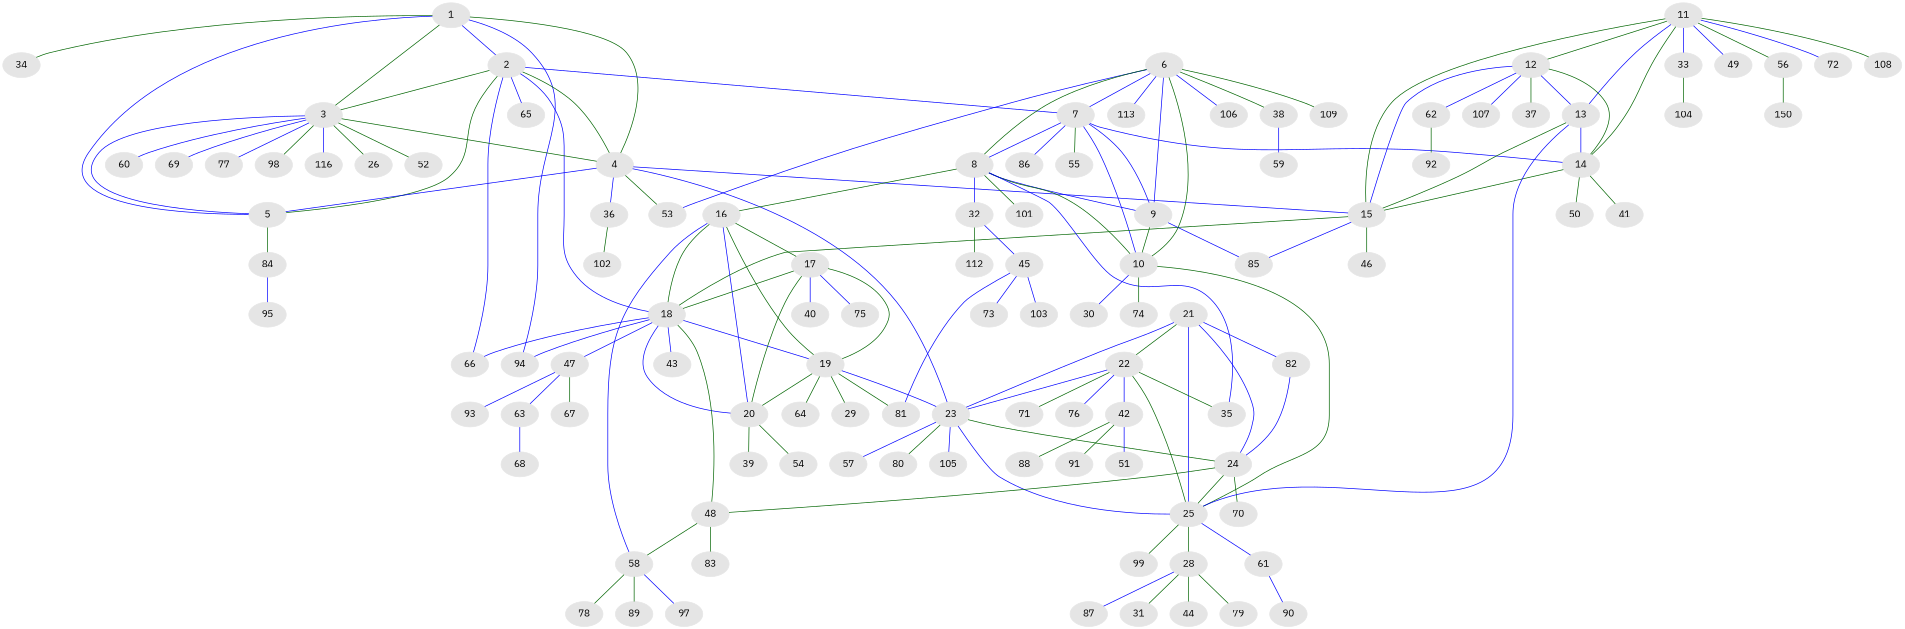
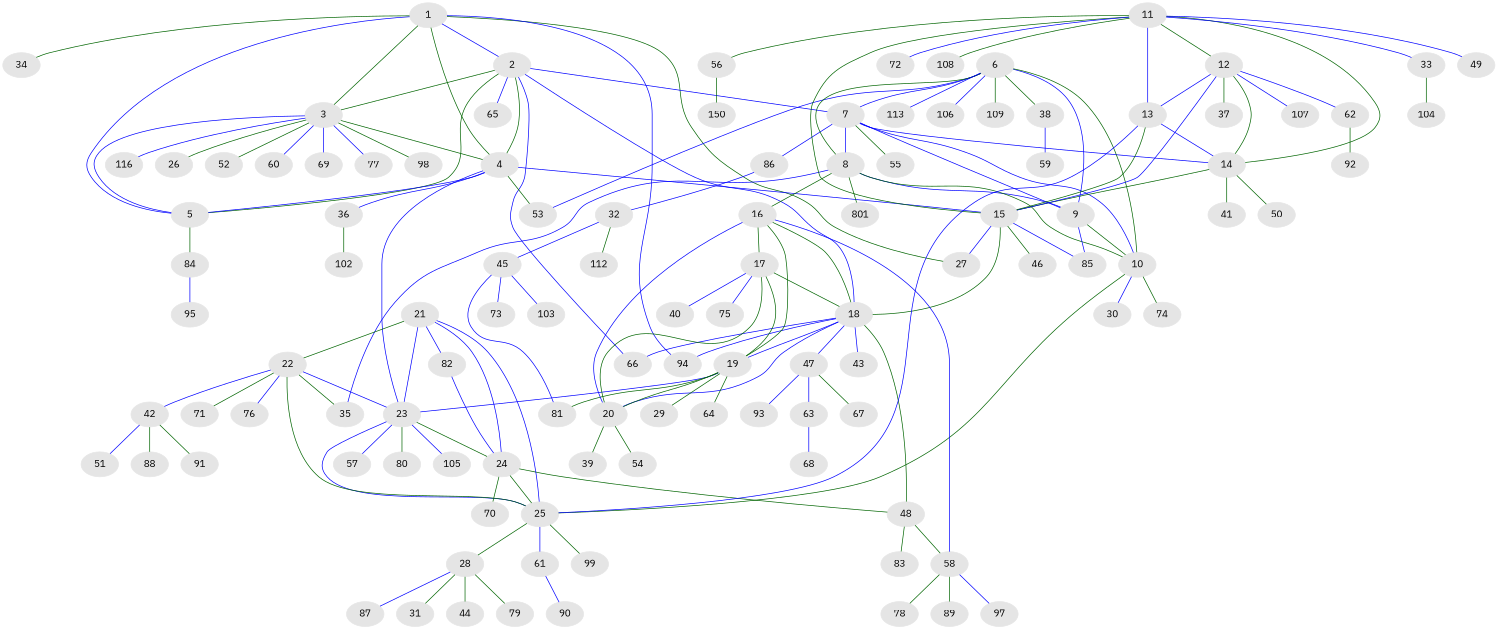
(974, 193) -> (693, 193)
(1024, 215) -> (860, 215)
none -> (961, 265)
